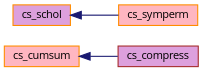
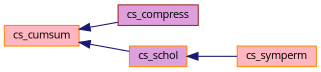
none -> (110, 48)
